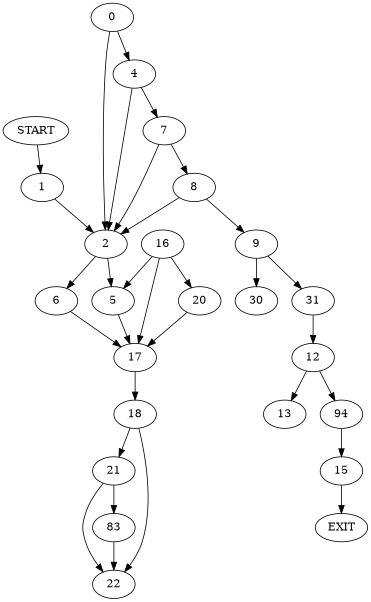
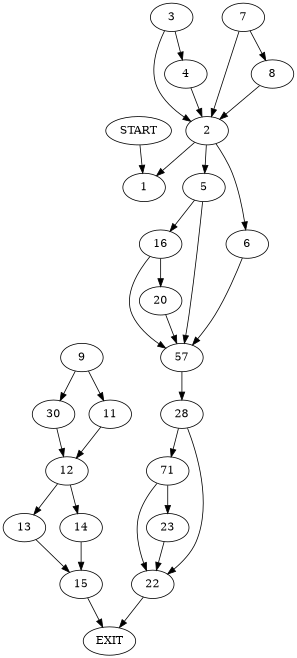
(112, 17) -> (172, 17)
(147, 99) -> none
(71, 213) -> (179, 156)
(222, 213) -> none
(141, 269) -> (185, 213)
(313, 301) -> (110, 414)
(135, 358) -> (182, 358)
(135, 414) -> (182, 414)
(341, 414) -> (81, 528)
none -> (59, 439)
(114, 471) -> (168, 471)
(114, 528) -> (168, 528)
none -> (50, 553)
none -> (134, 609)
